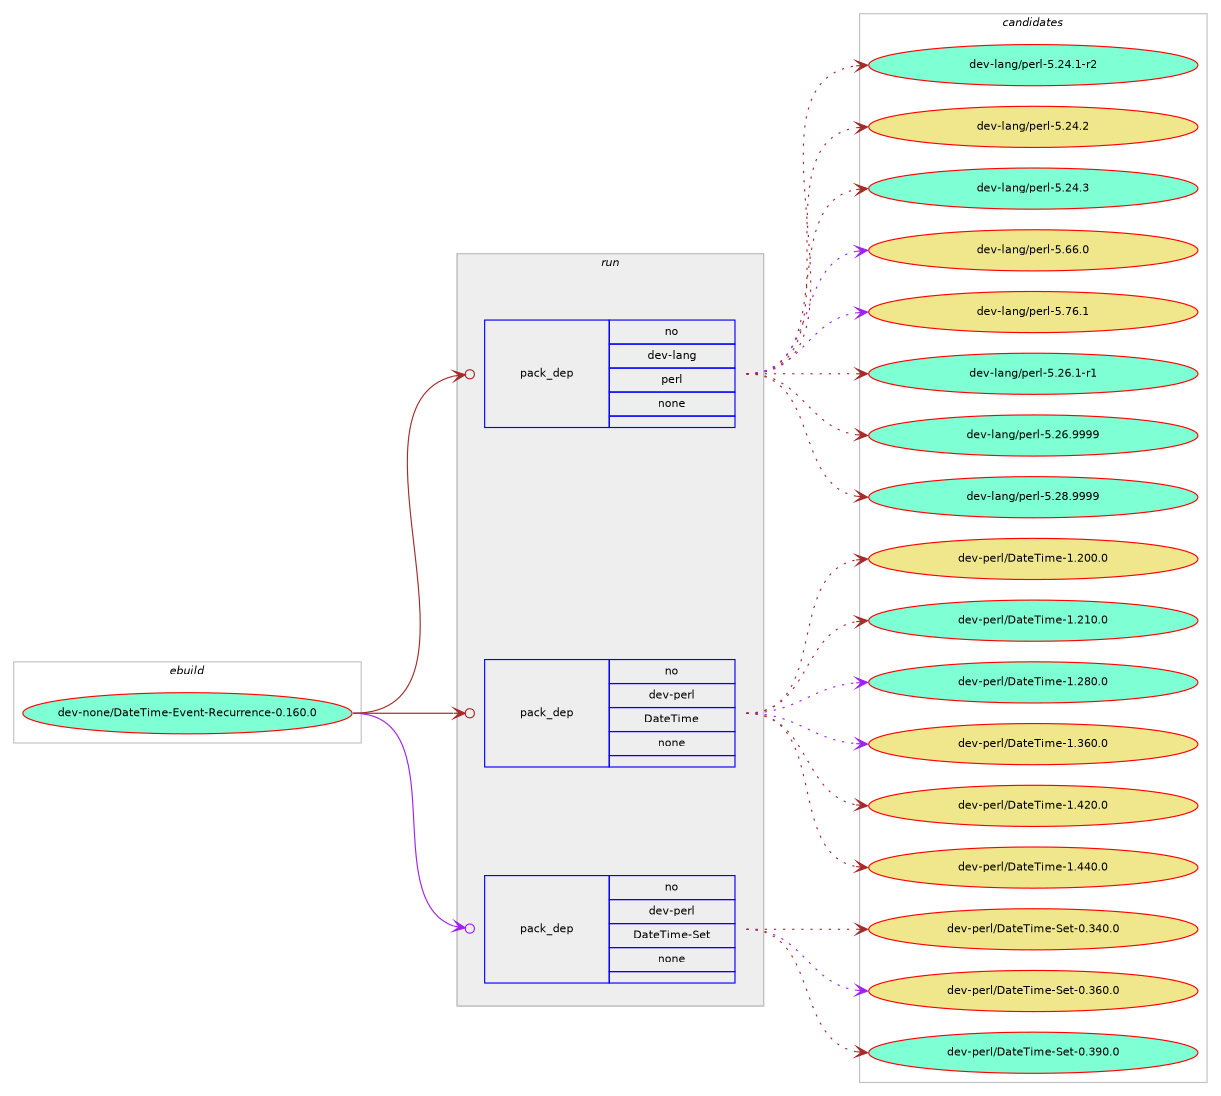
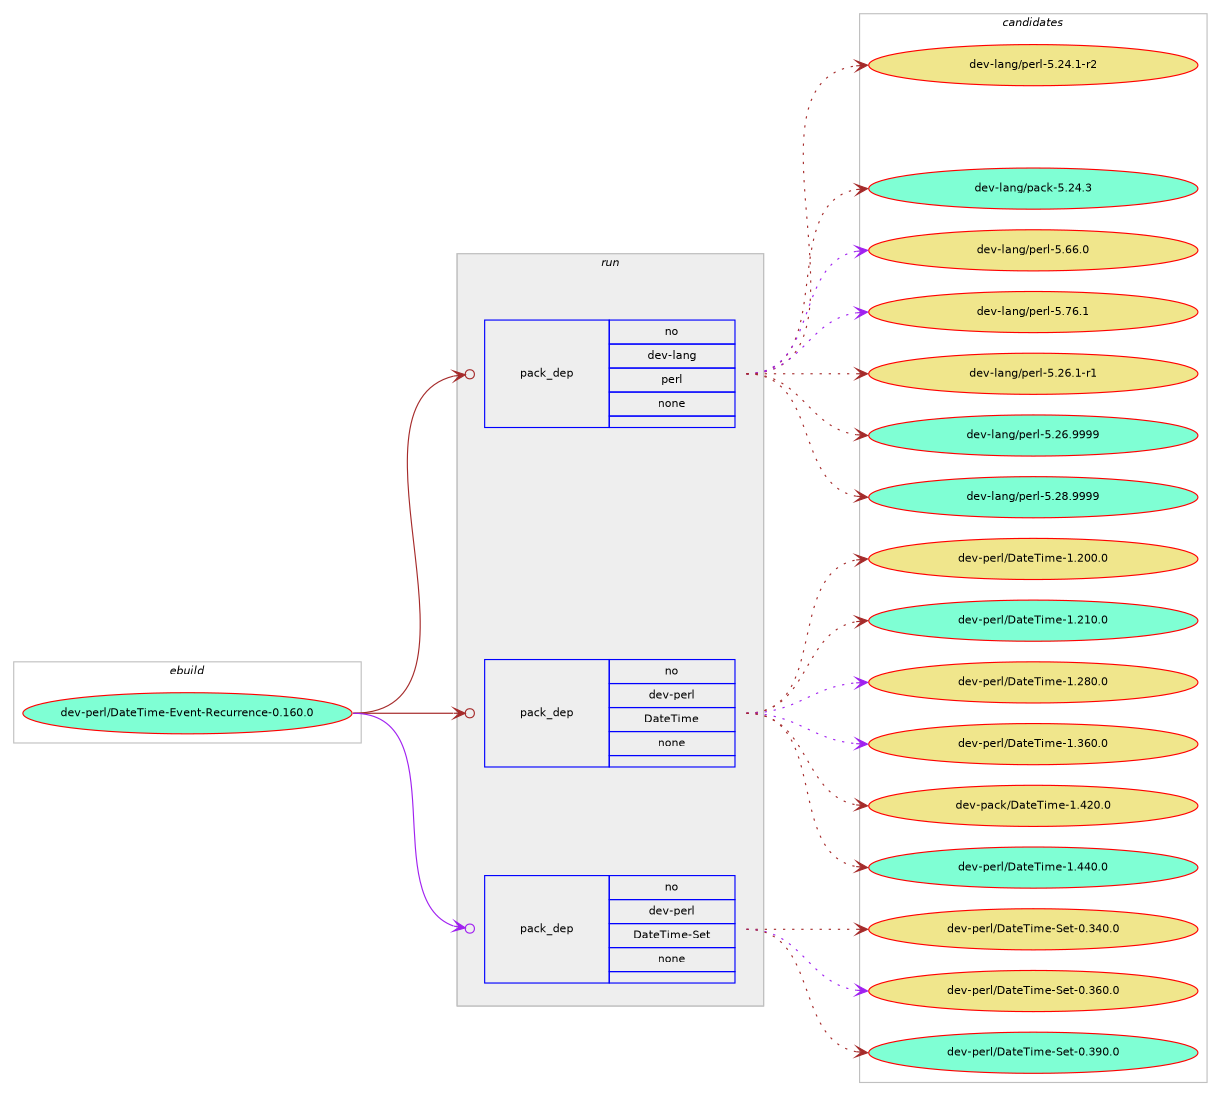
(1033, 65) -> (1033, 65)
(1033, 127) -> none
(1033, 189) -> (1033, 189)
(1033, 374) -> (1033, 374)
(1033, 682) -> (1033, 682)
(187, 713) -> (187, 713)
(1033, 806) -> (1033, 806)
(1033, 868) -> (1033, 868)
